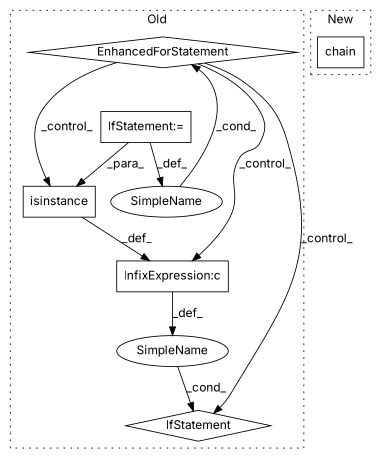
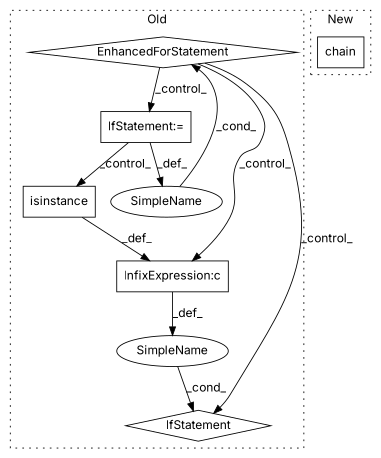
(48, 103) -> (156, 85)
(126, 164) -> (126, 164)
